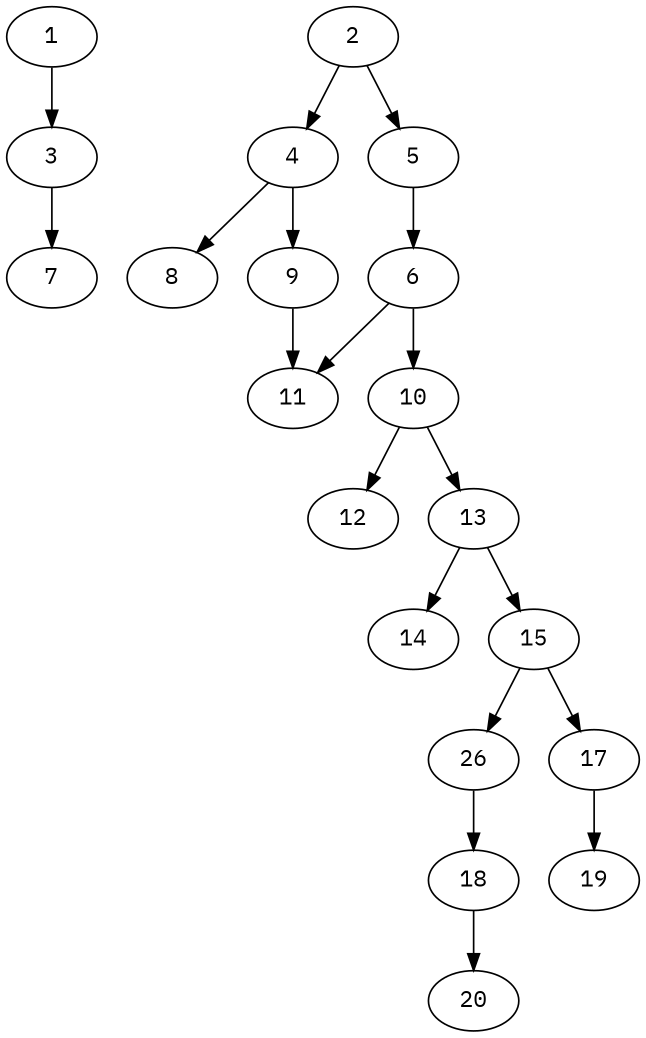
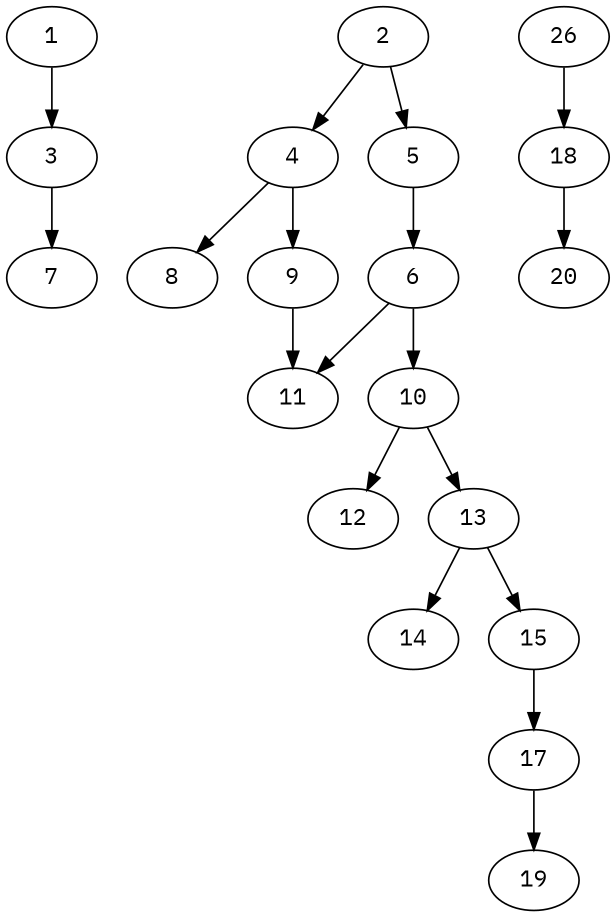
(508, 692) -> none
